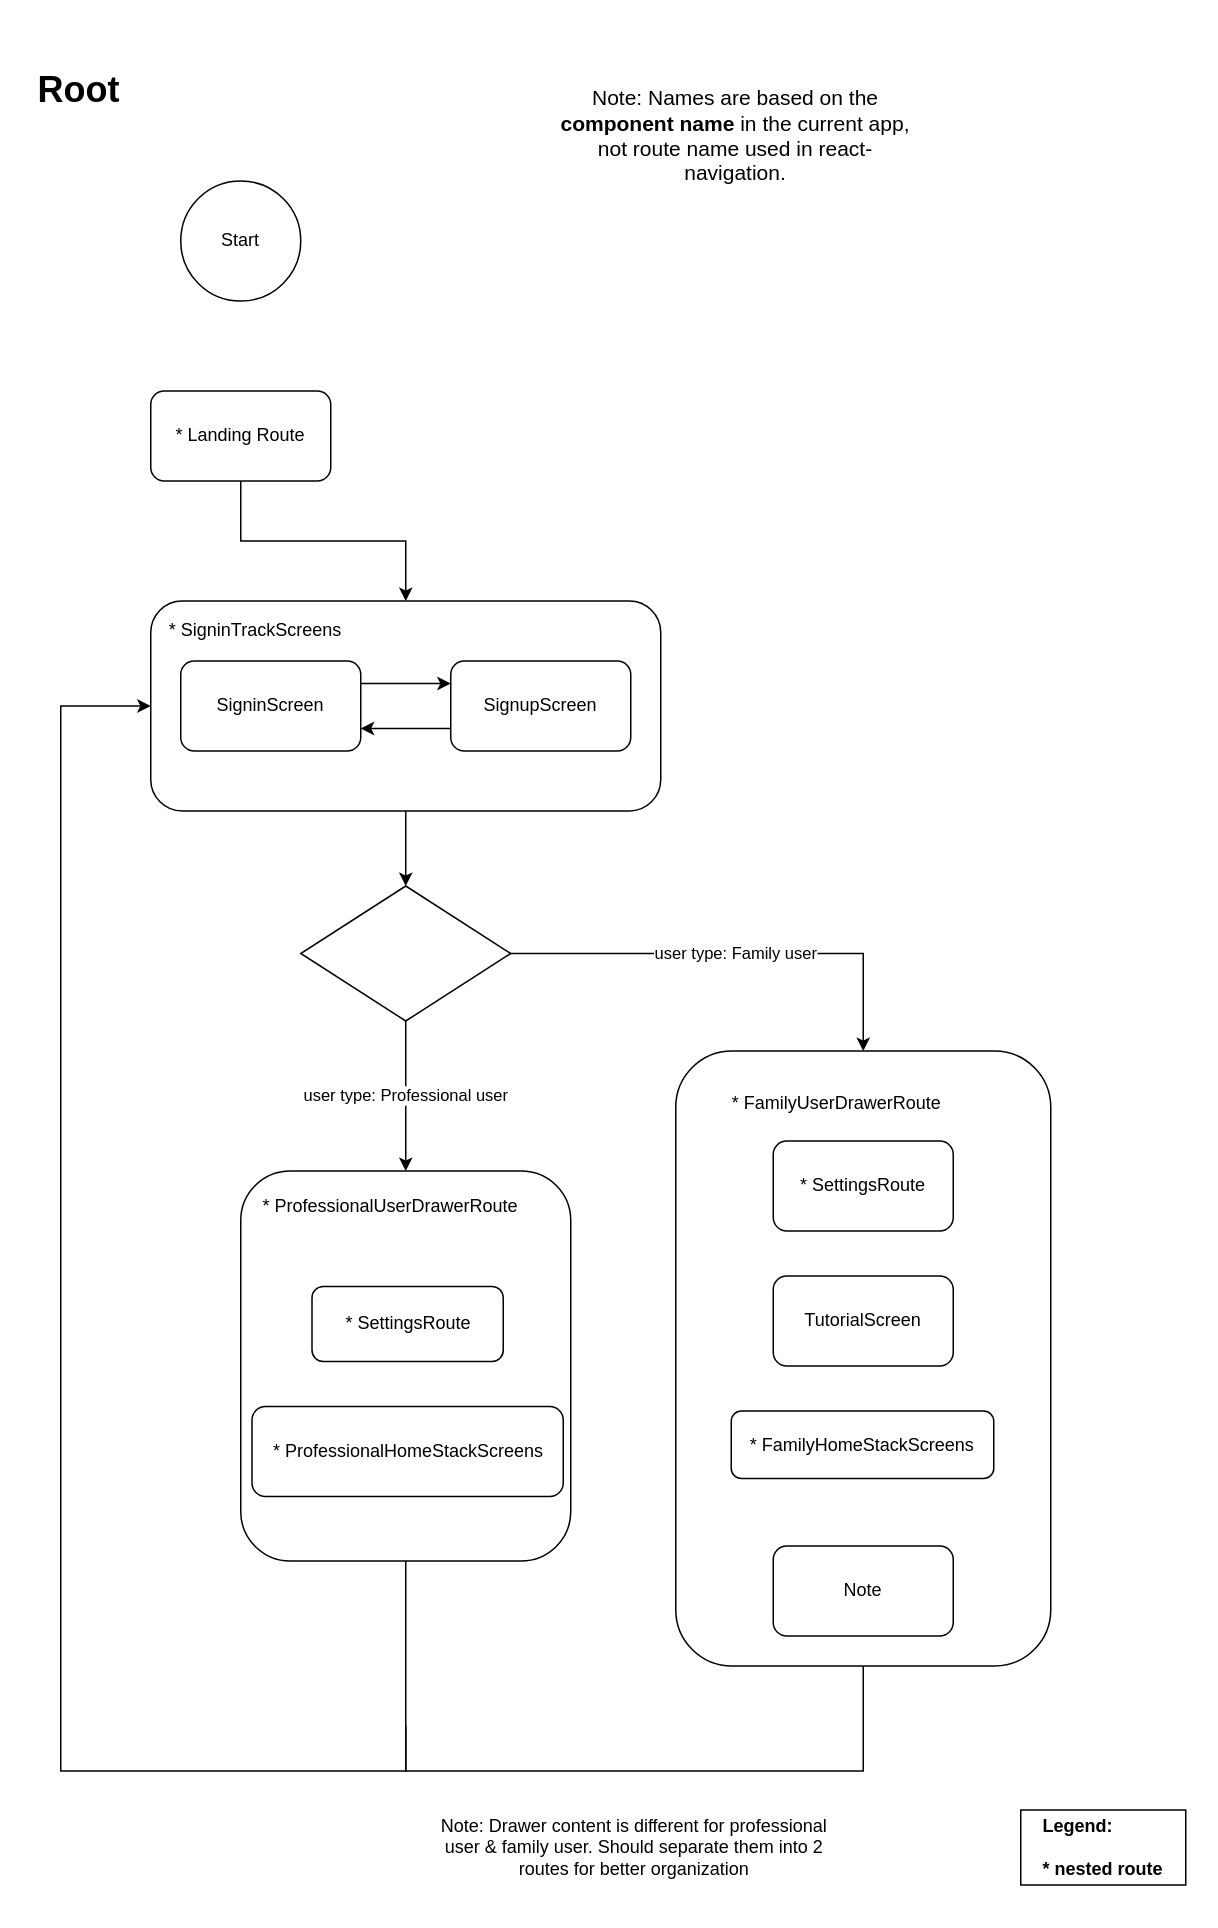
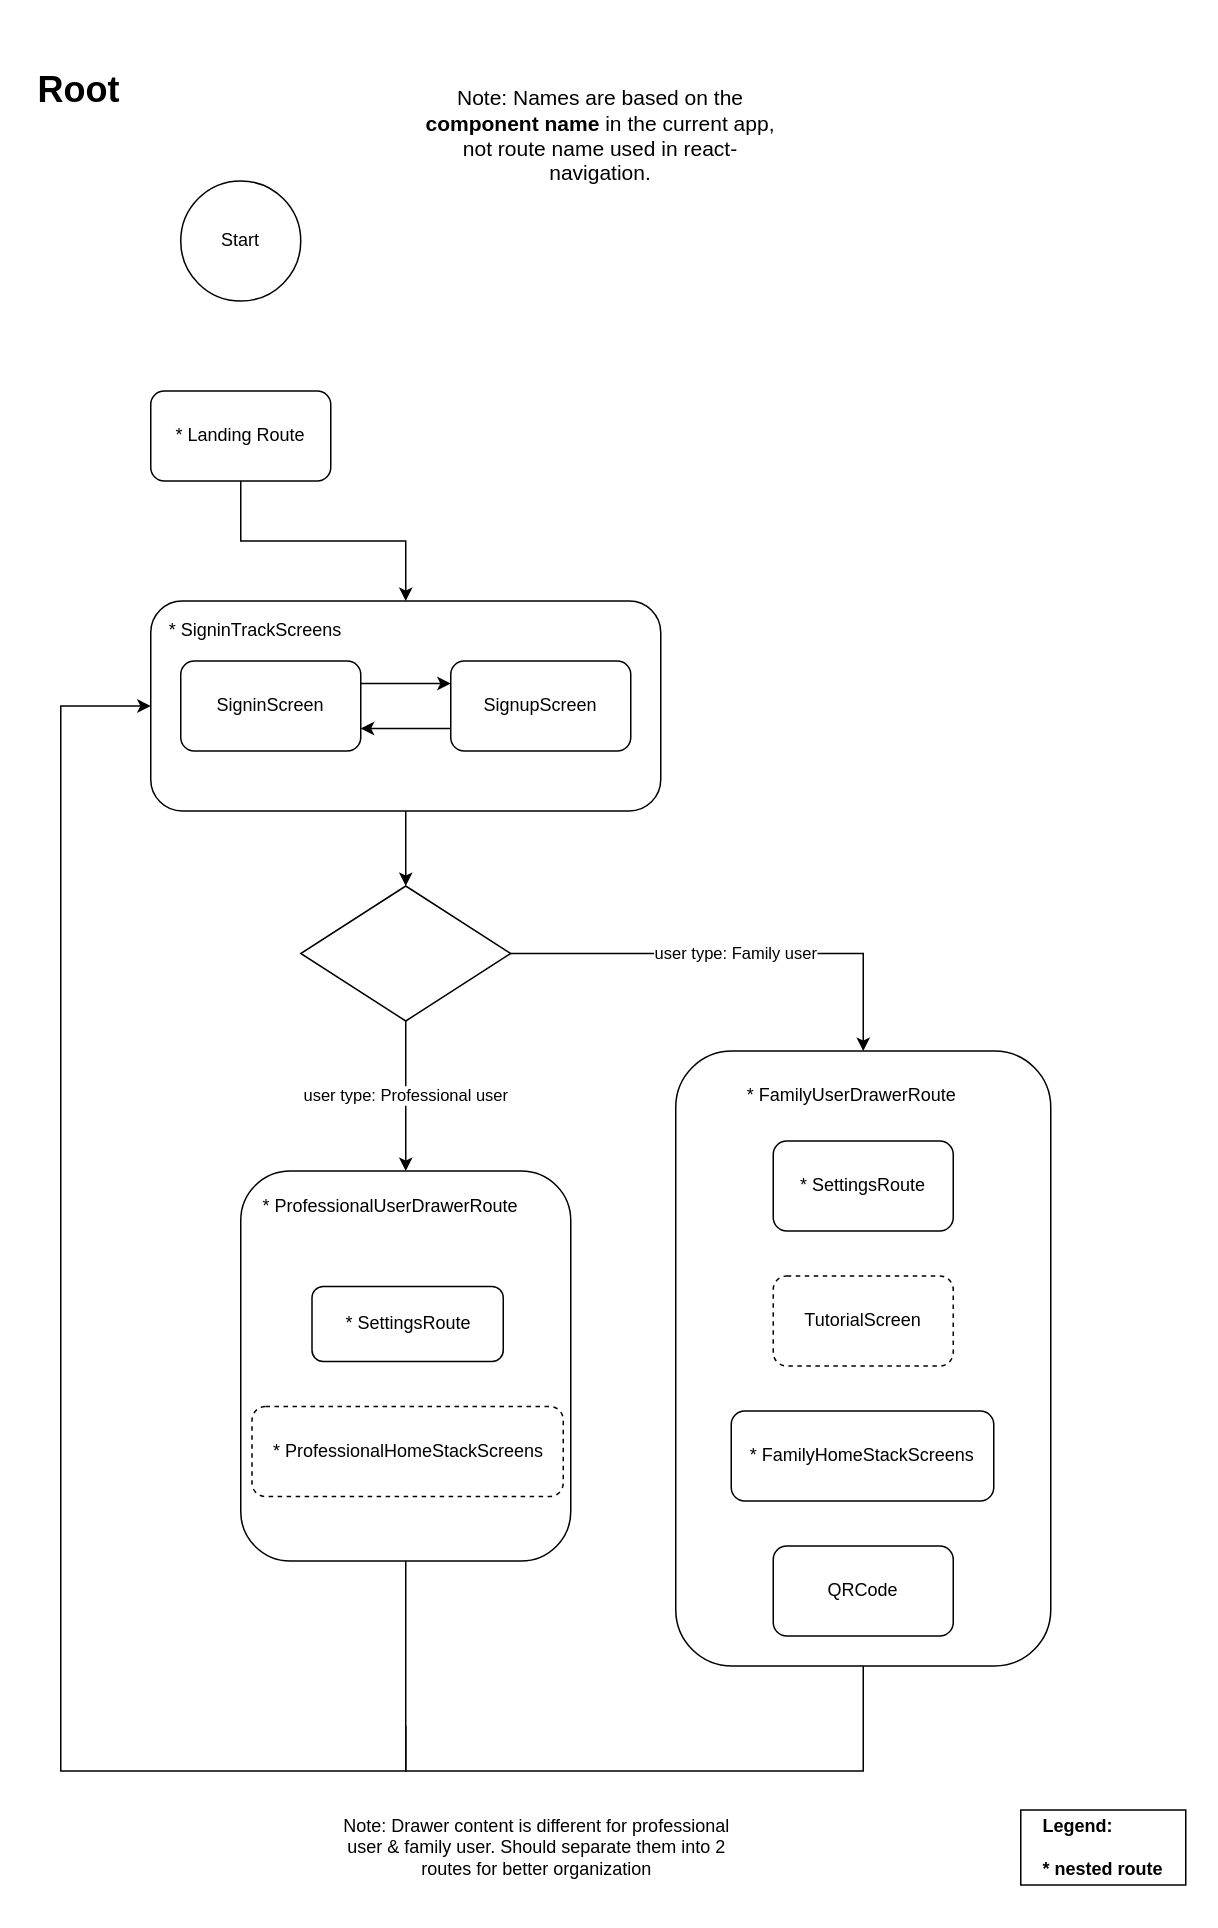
(736, 136) -> (601, 136)
(837, 1103) -> (852, 1096)
(863, 1321) -> (863, 1321)
(863, 1445) -> (863, 1456)
(408, 1451) -> (408, 1451)
(863, 1591) -> (863, 1591)
(635, 1847) -> (537, 1847)
